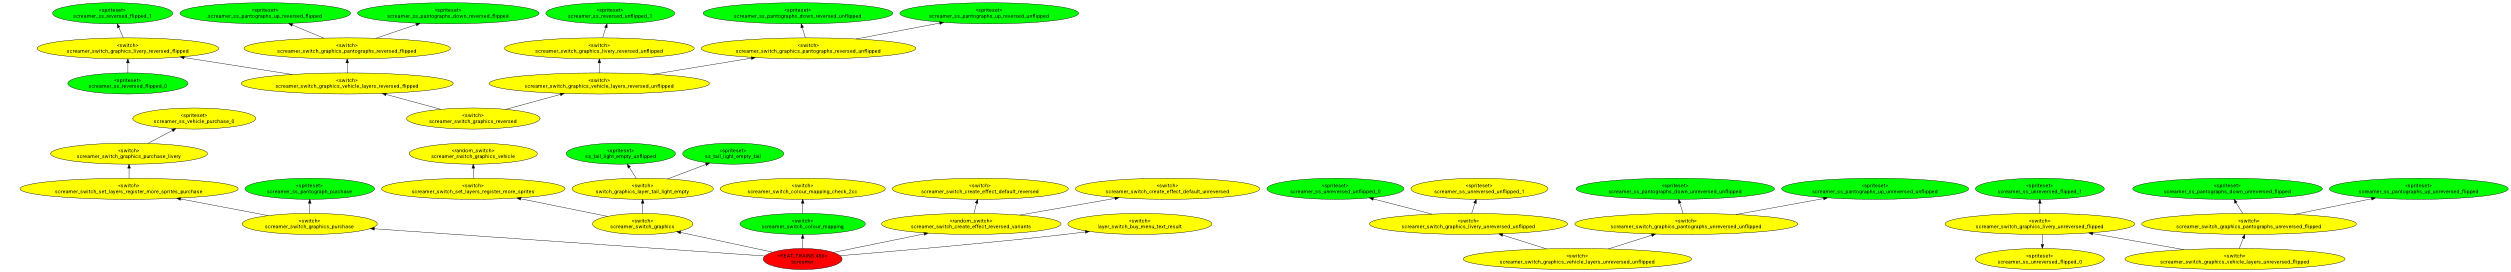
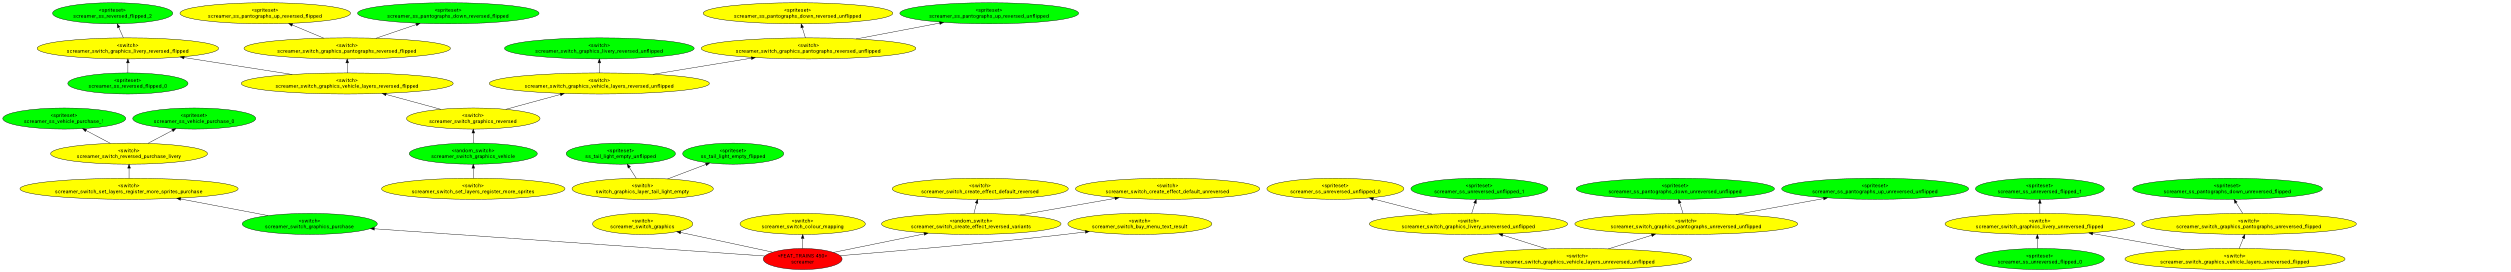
(113, 13) -> (113, 13)
(265, 13) -> (265, 13)
(610, 13) -> none
(798, 13) -> (798, 13)
(599, 48) -> (599, 48)
none -> (64, 119)
(194, 119) -> (194, 119)
none -> (473, 138)
(129, 154) -> (129, 154)
(473, 154) -> (473, 154)
(733, 154) -> (733, 154)
(310, 189) -> none
(803, 189) -> none
(1335, 189) -> (1335, 189)
(1479, 189) -> (1479, 189)
(2419, 189) -> none
(564, 208) -> none
(643, 208) -> none
(310, 224) -> (310, 224)
(803, 224) -> (803, 224)
(1140, 224) -> (1140, 224)
(2042, 239) -> (2037, 243)
(2040, 259) -> (2040, 259)
